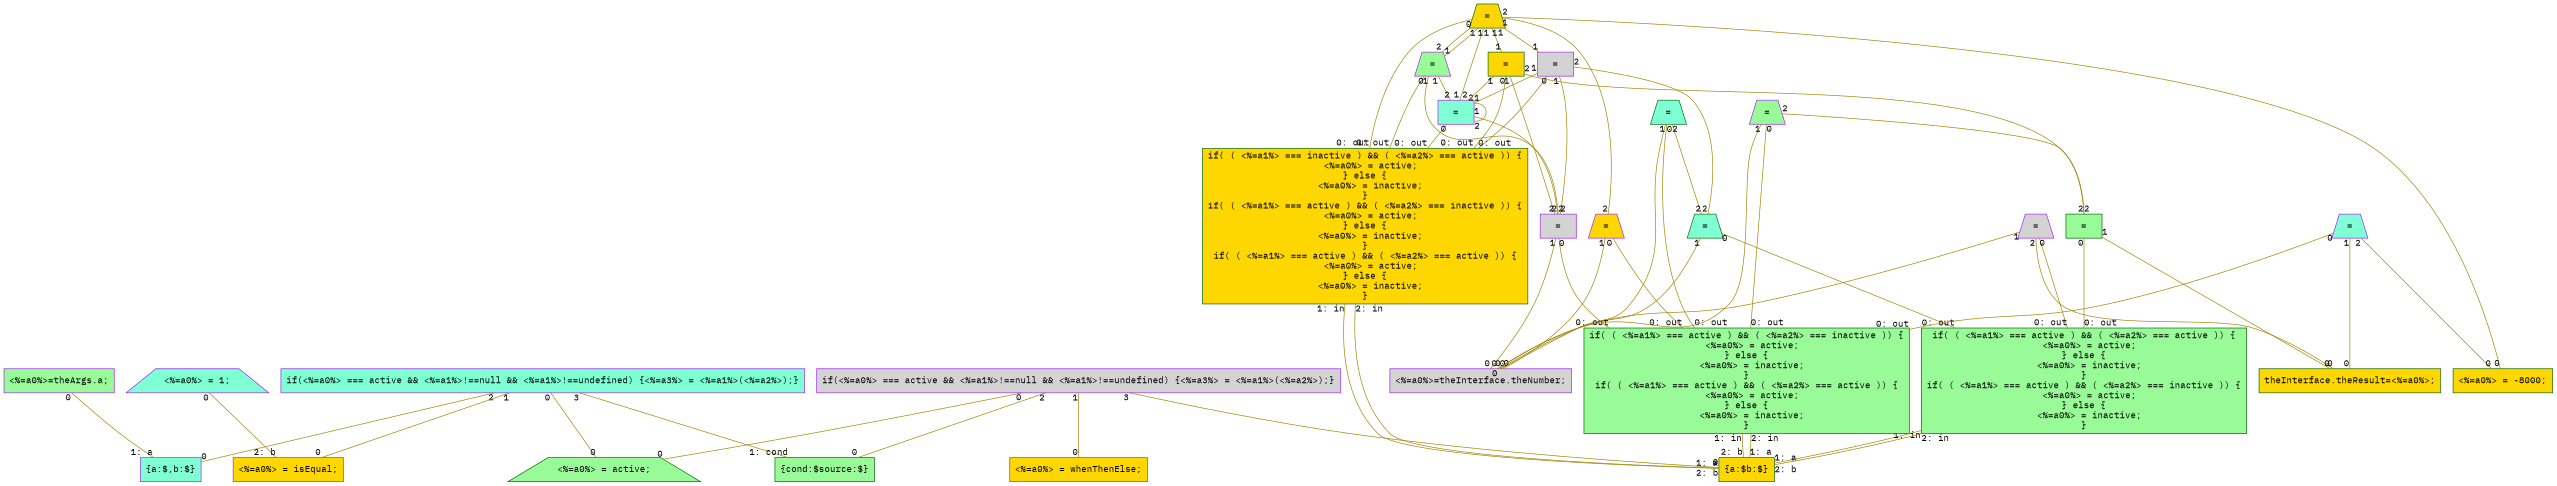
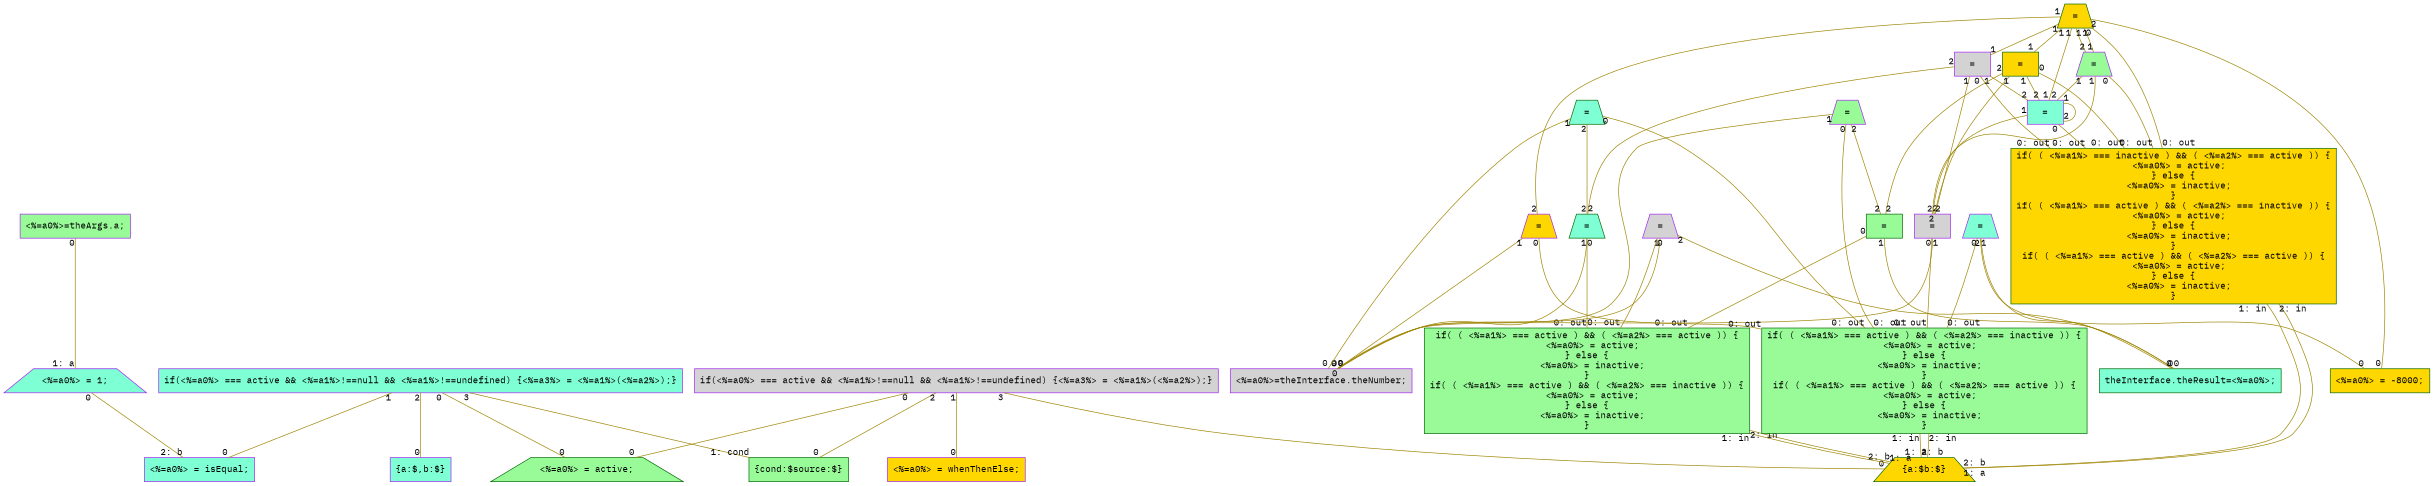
(2350, 381) -> (2190, 381)
(111, 427) -> (75, 304)
(288, 470) -> (199, 470)
(1747, 470) -> (1924, 470)
